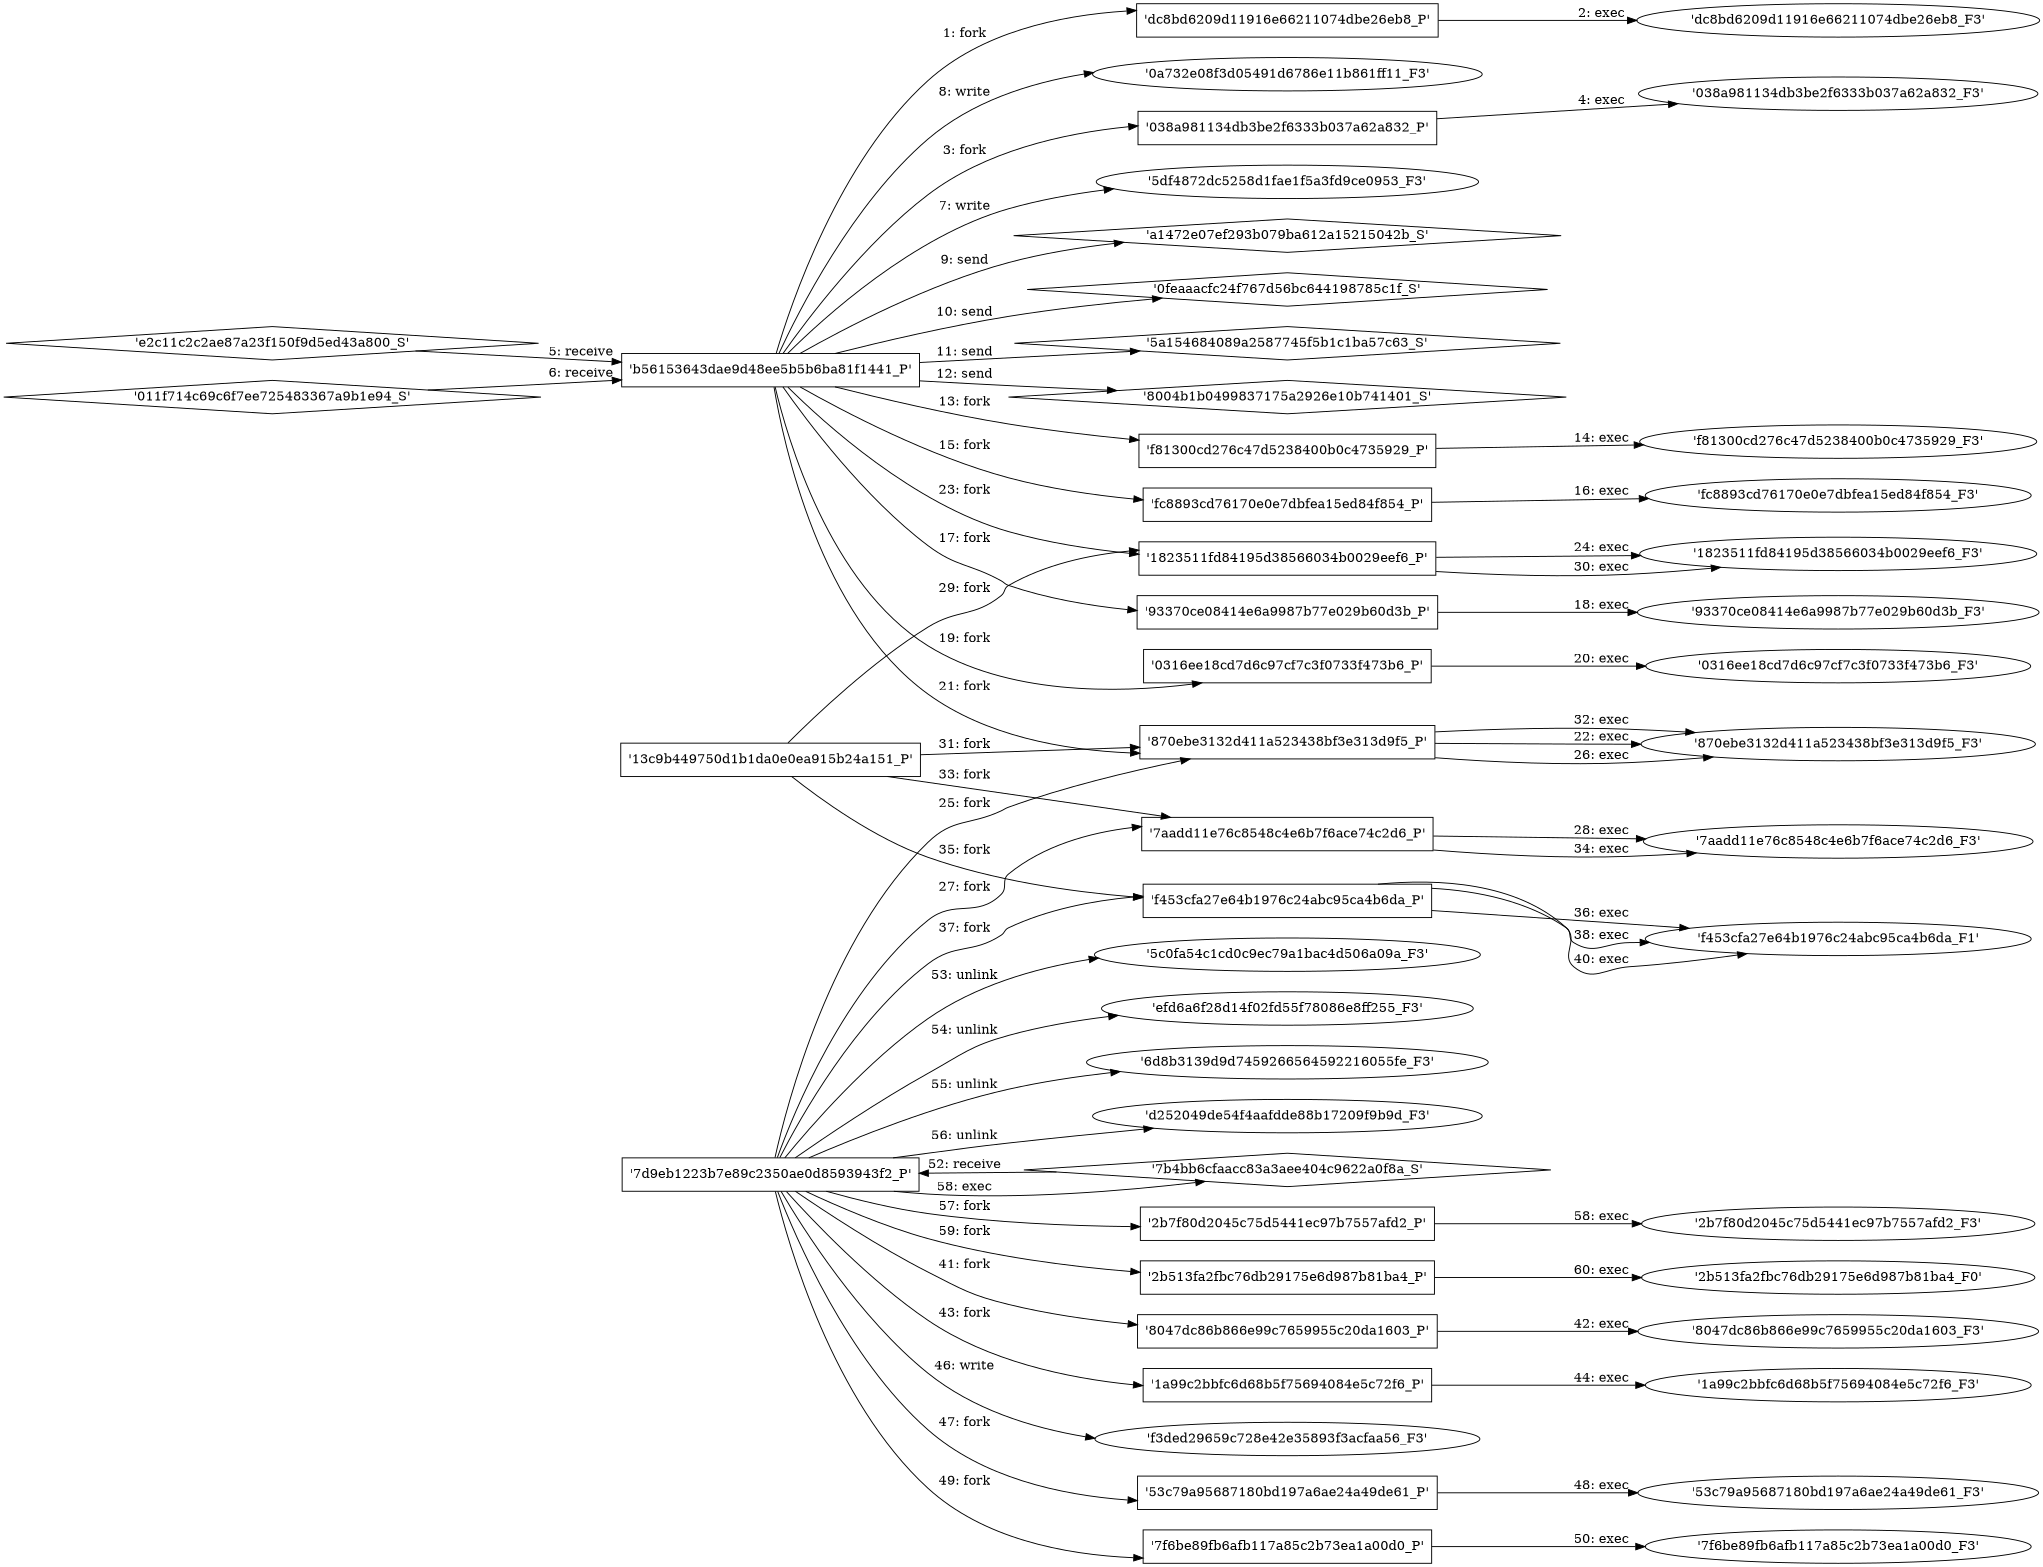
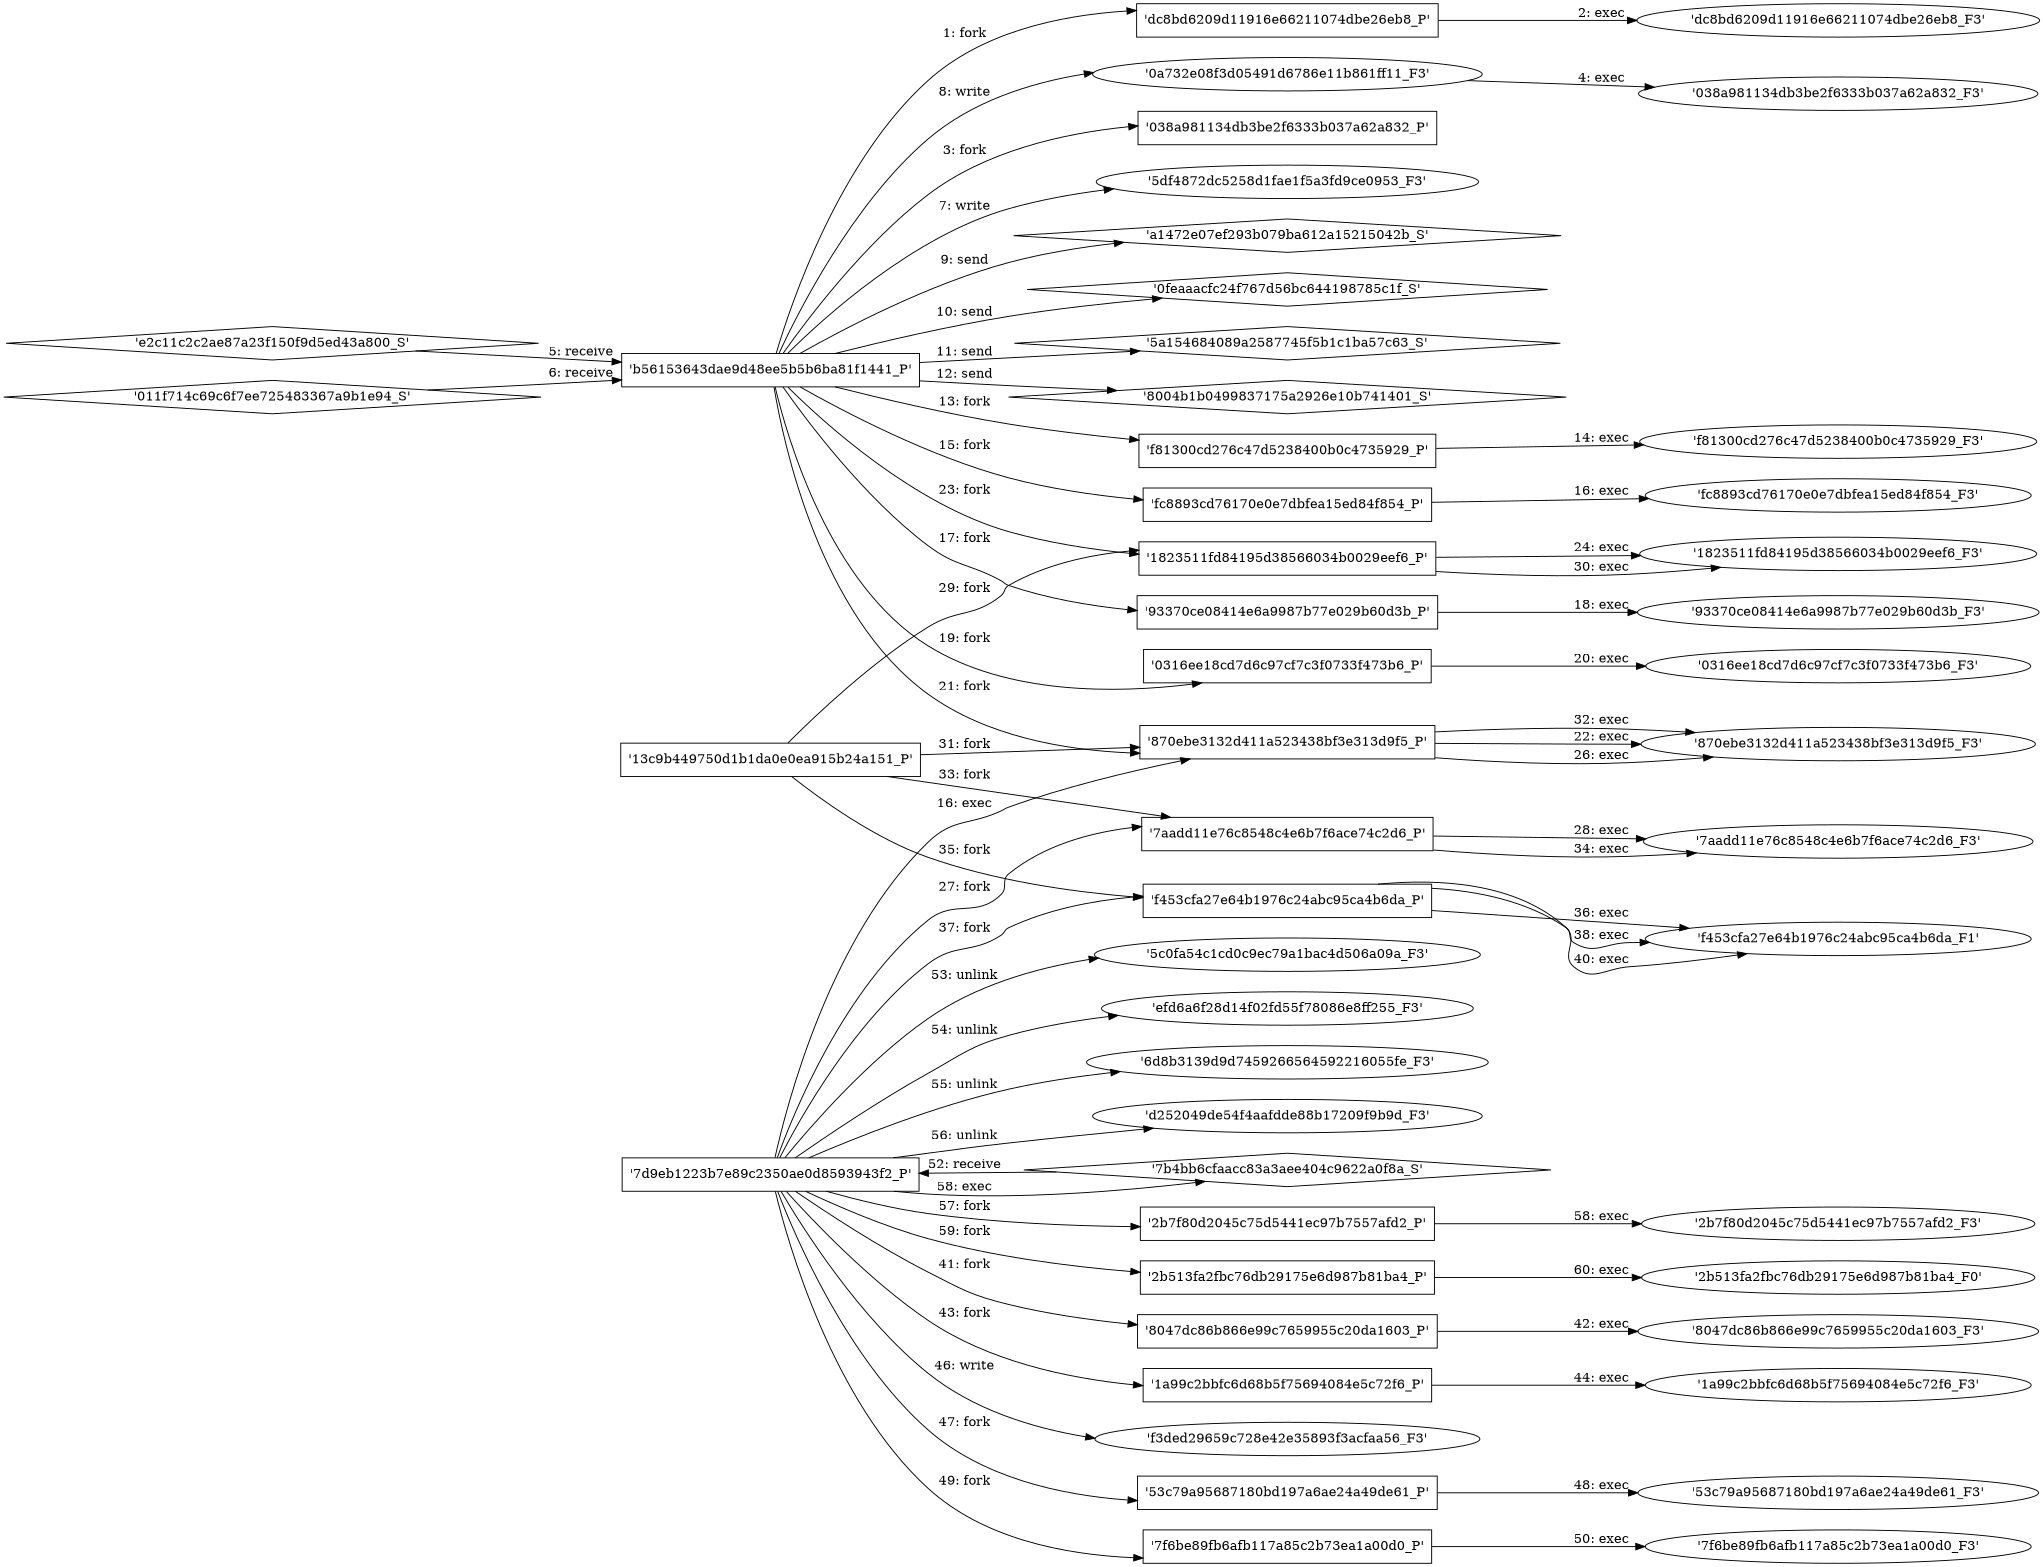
(1553, 112) -> (1556, 84)
(965, 804) -> (965, 804)
